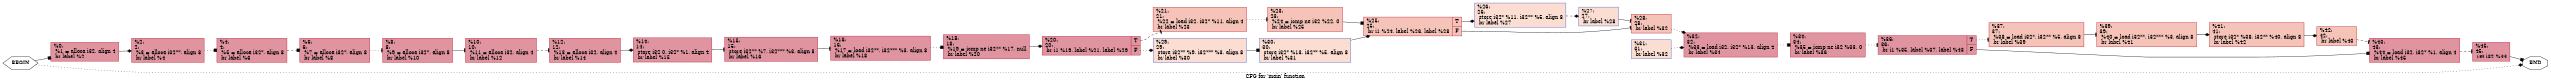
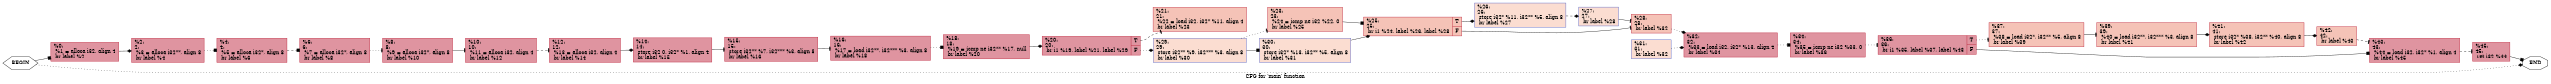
(1256, 19) -> (1253, 35)
